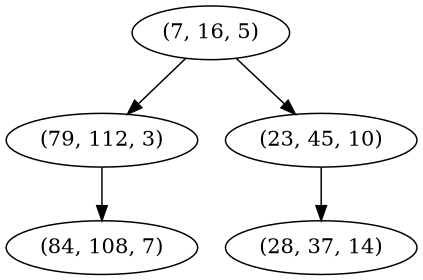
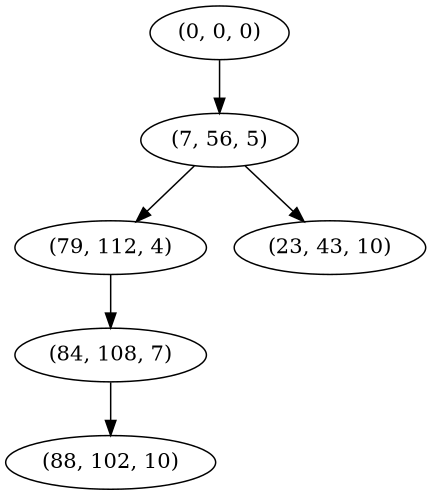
(211, 33) -> (220, 140)
none -> (220, 33)
(102, 140) -> (111, 248)
(321, 140) -> (330, 248)
(321, 248) -> none
none -> (111, 462)
